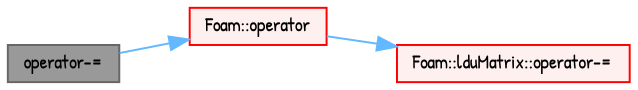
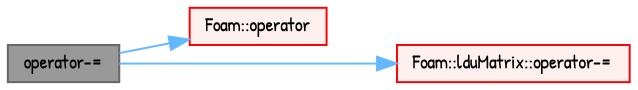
(352, 40) -> (248, 64)
